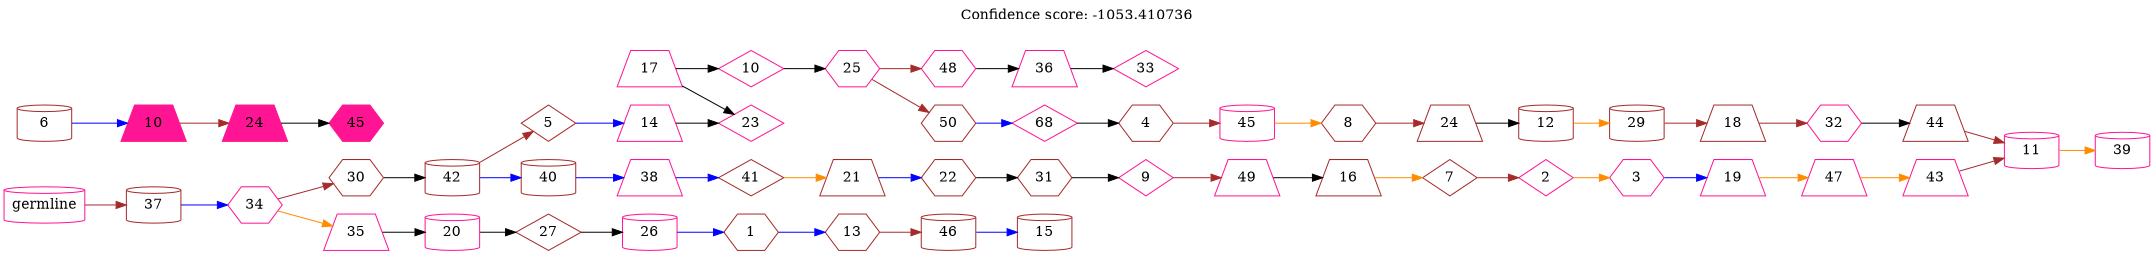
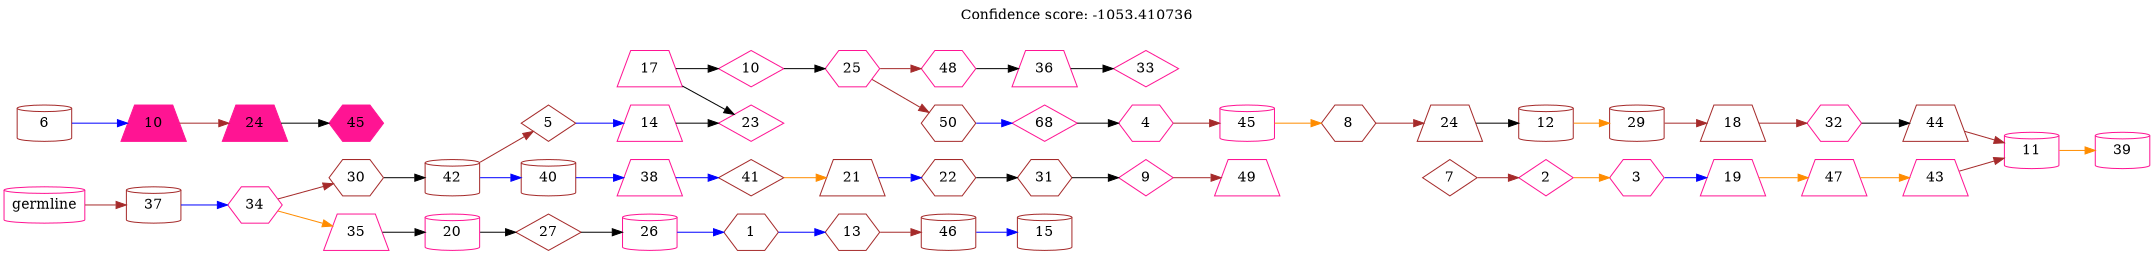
(1146, 123) -> (1146, 123)
(1349, 178) -> none
